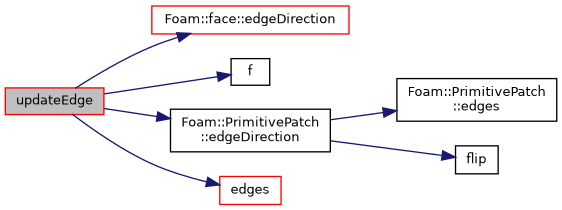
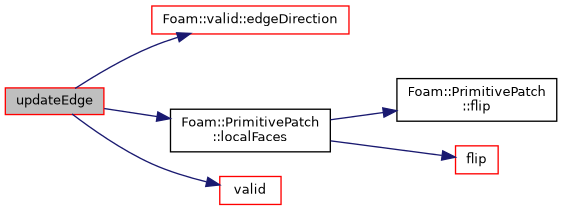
(250, 20) -> (250, 20)
(250, 72) -> none
(477, 100) -> (477, 100)
(250, 131) -> (250, 131)
(477, 160) -> (477, 160)
(250, 190) -> (250, 190)
